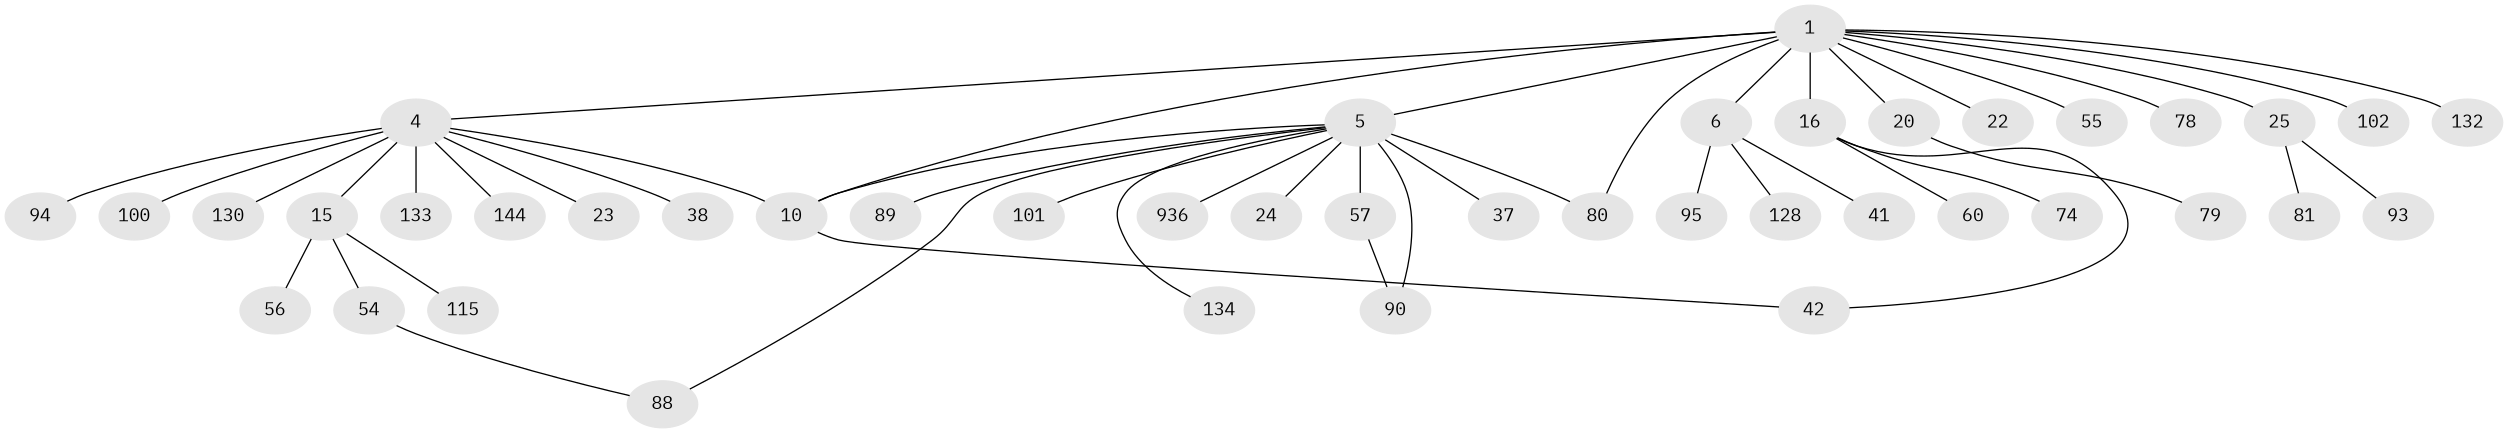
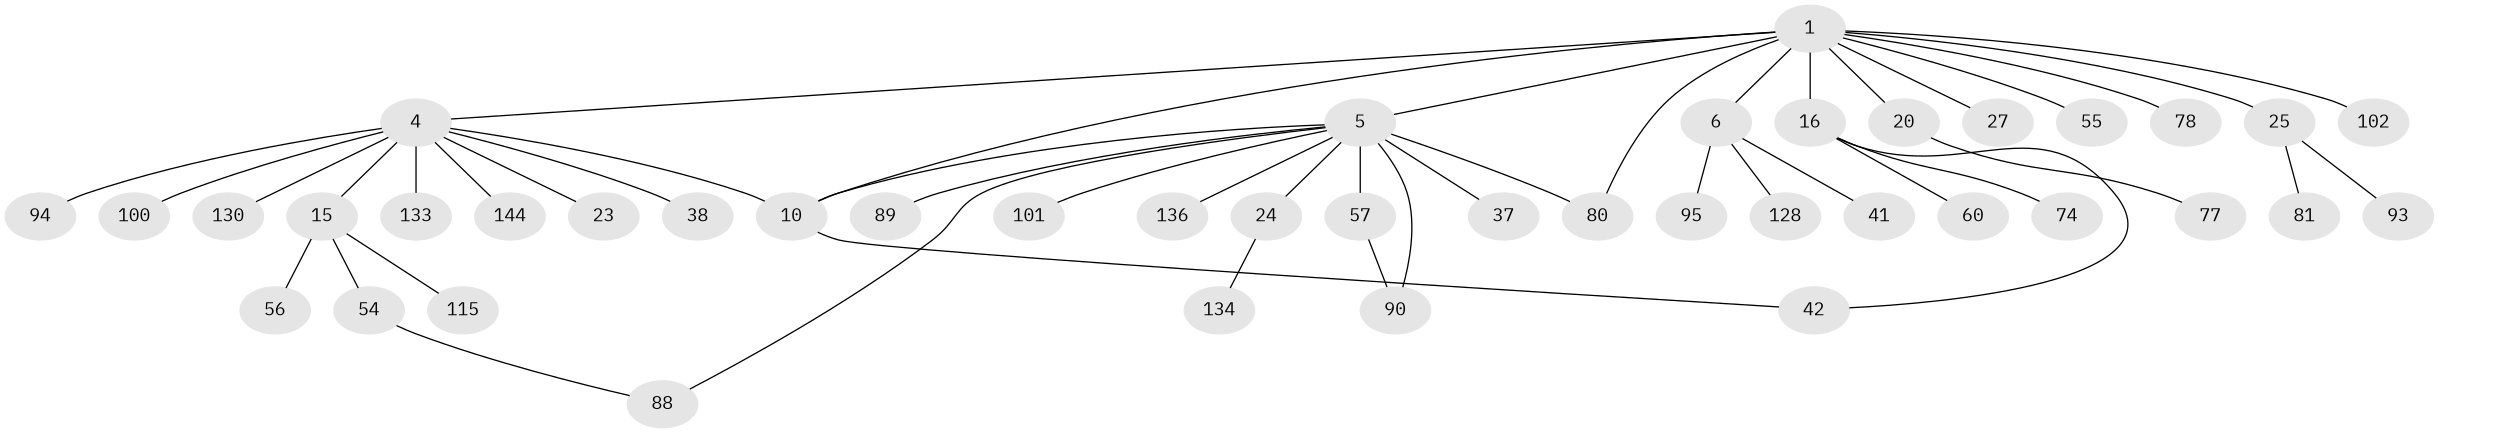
(1998, 123) -> (1998, 123)
(2467, 123) -> none
(1134, 186) -> (1243, 263)
(1172, 216) -> (1172, 216)
(2211, 216) -> (2211, 216)
